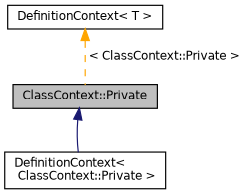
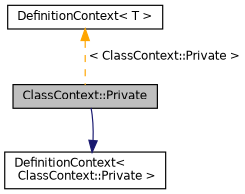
(77, 136) -> (93, 124)
